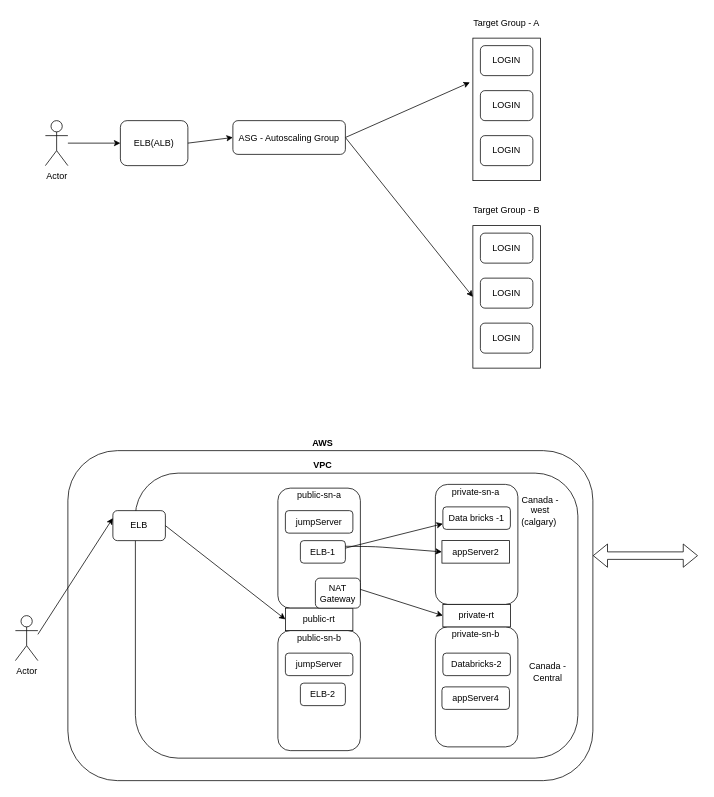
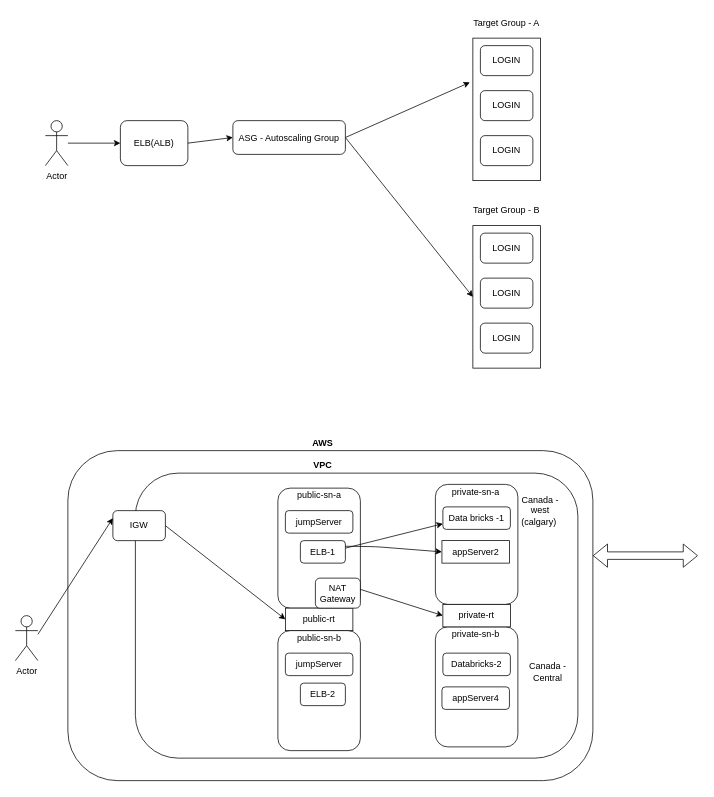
(139, 525) -> (139, 525)
